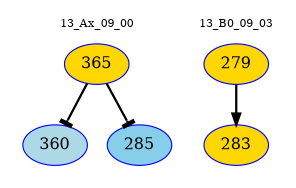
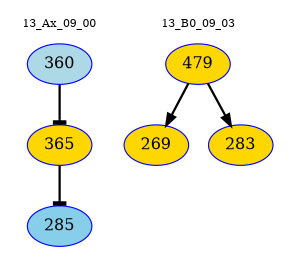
(236, 64) -> (198, 64)
(77, 102) -> (60, 102)
none -> (156, 145)
